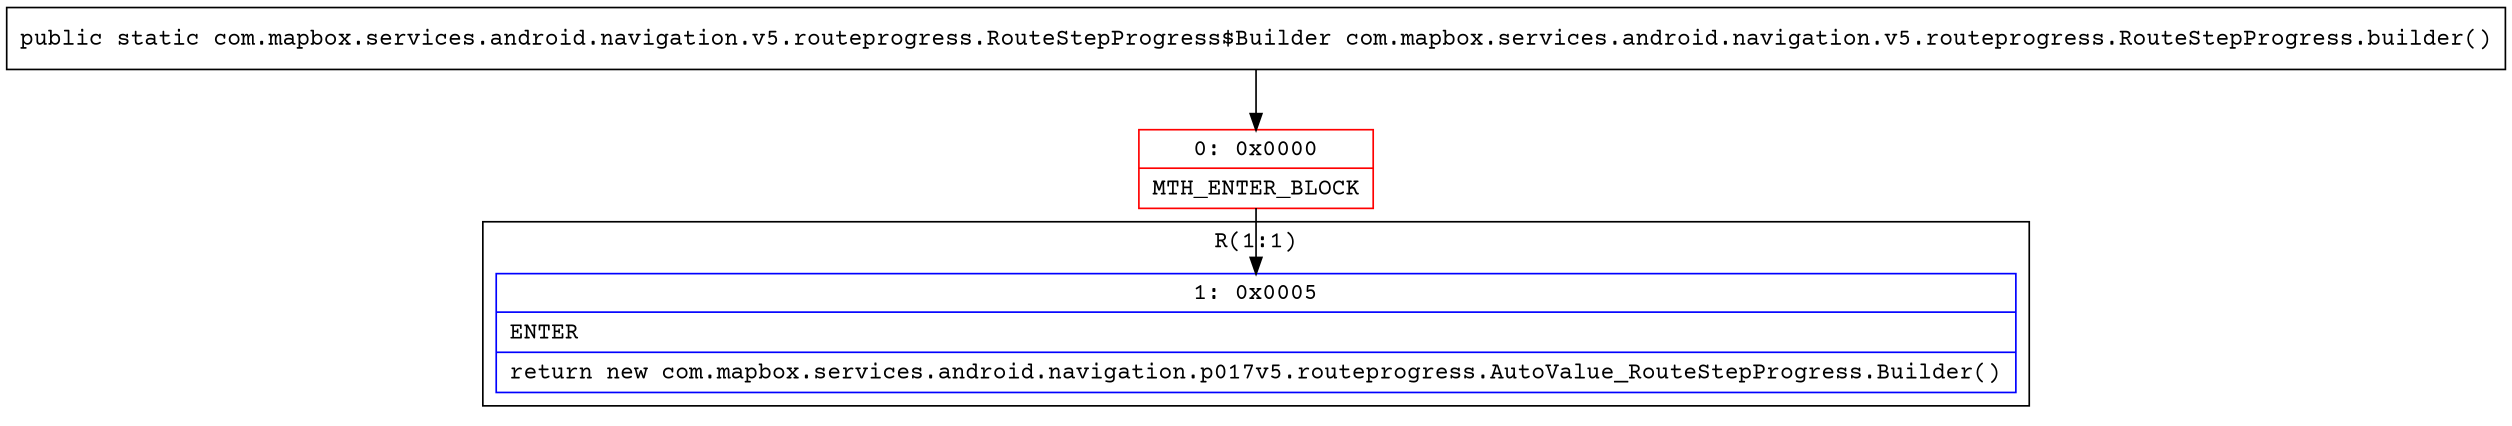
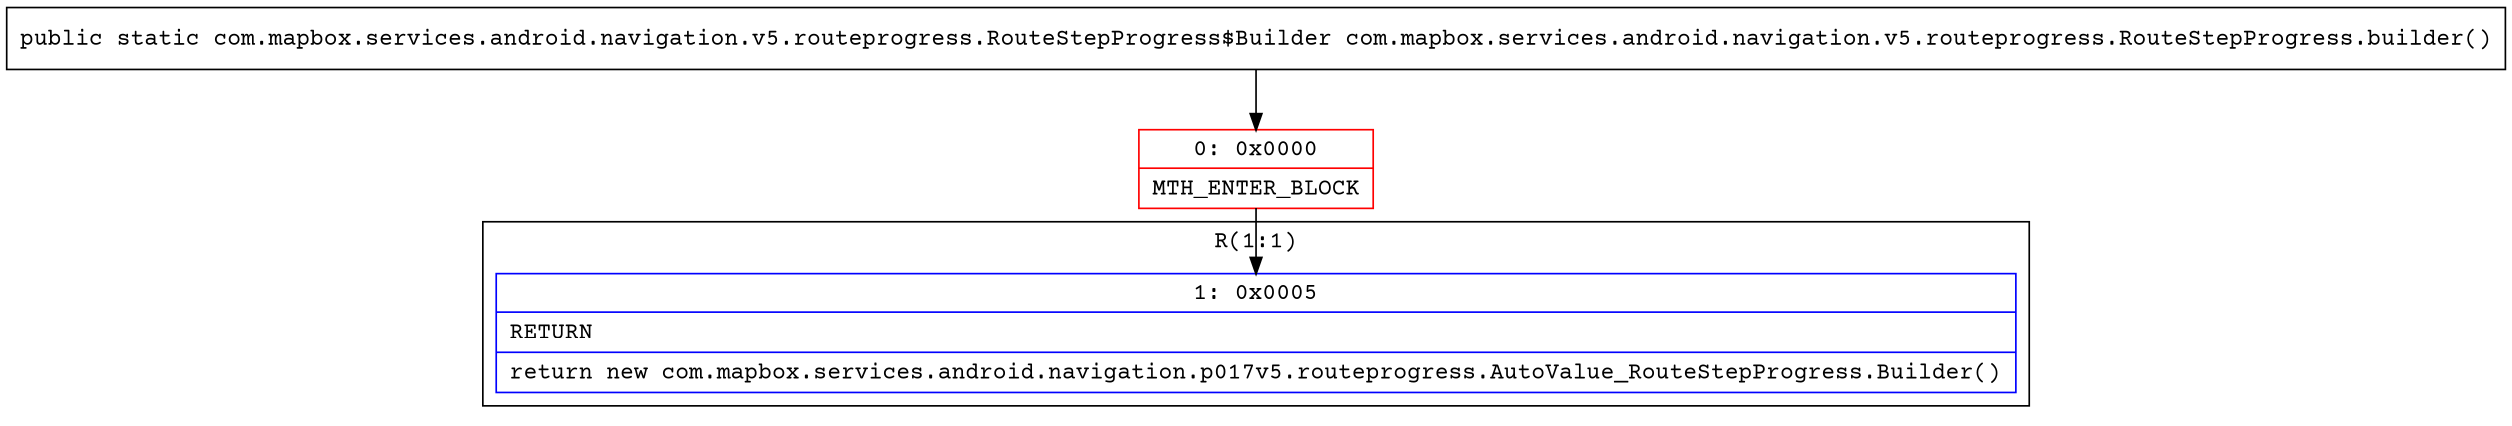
(545, 331) -> (551, 331)
